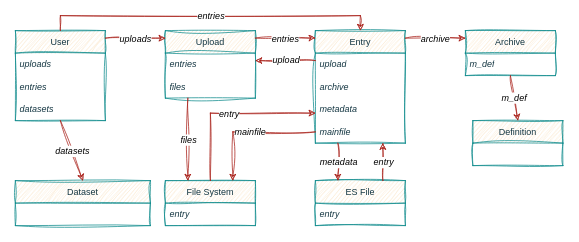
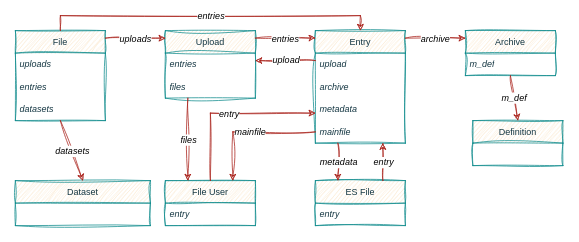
(60, 42) -> (60, 42)
(210, 192) -> (210, 192)
